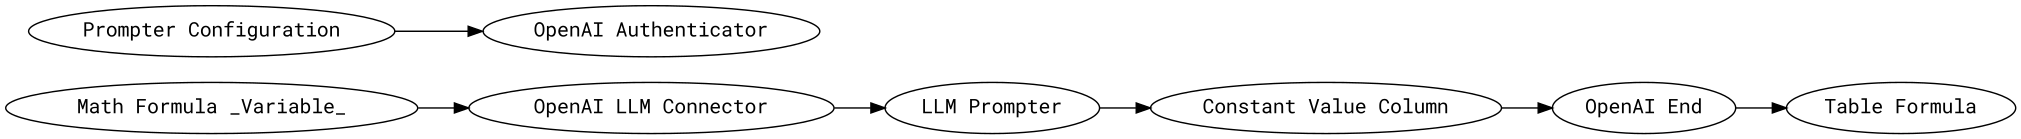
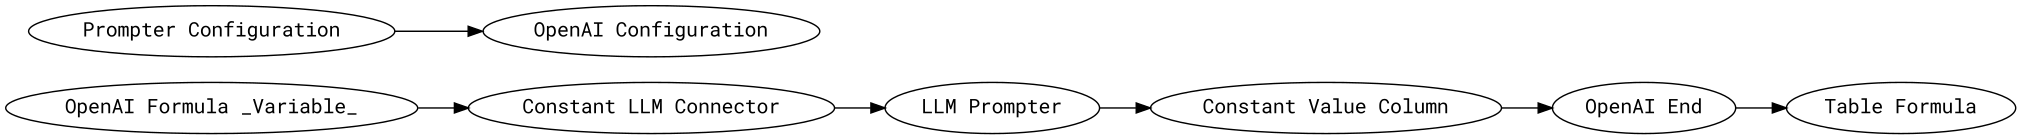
(651, 31) -> (651, 31)
(212, 108) -> (212, 108)
(651, 108) -> (651, 108)
